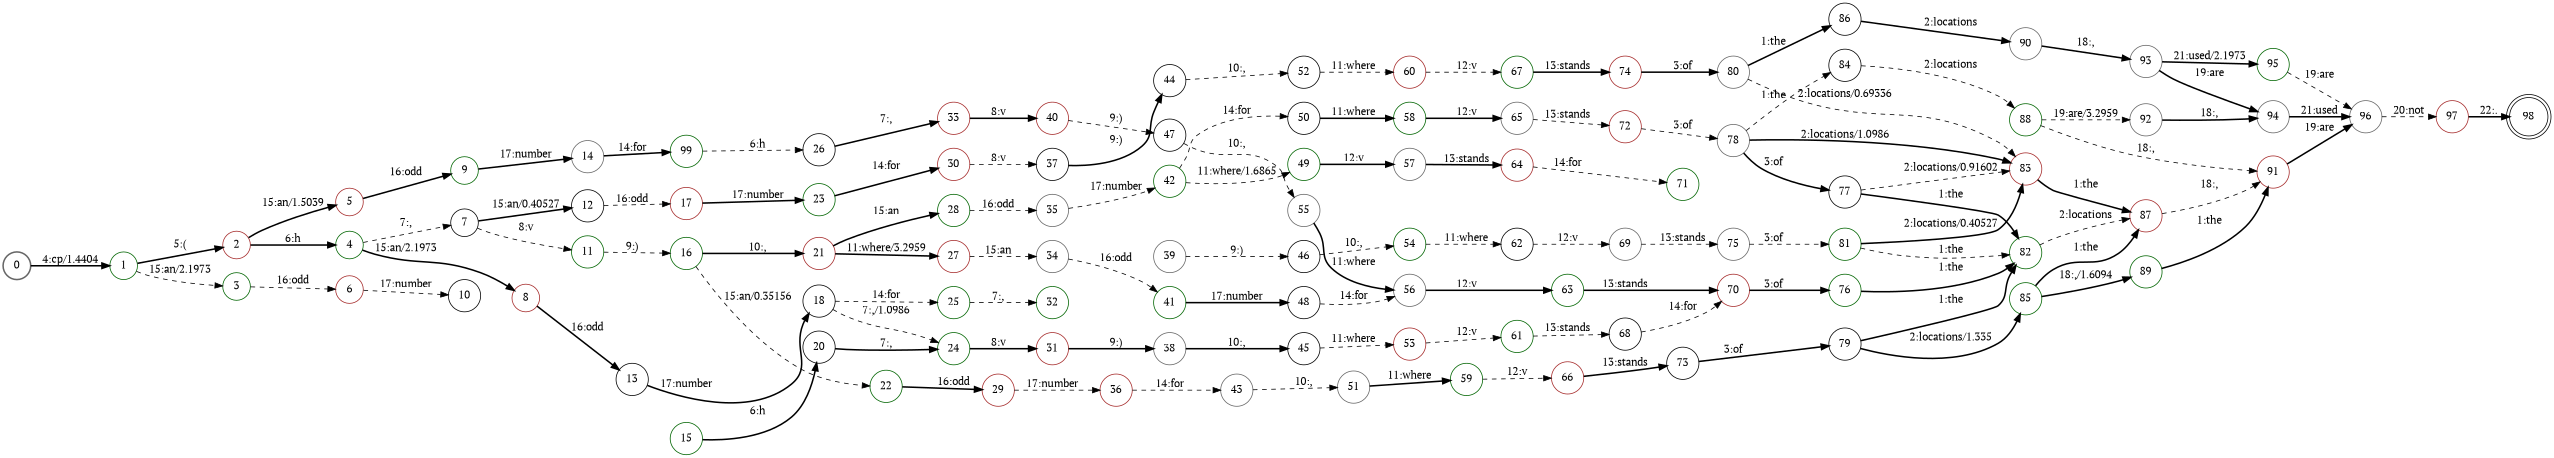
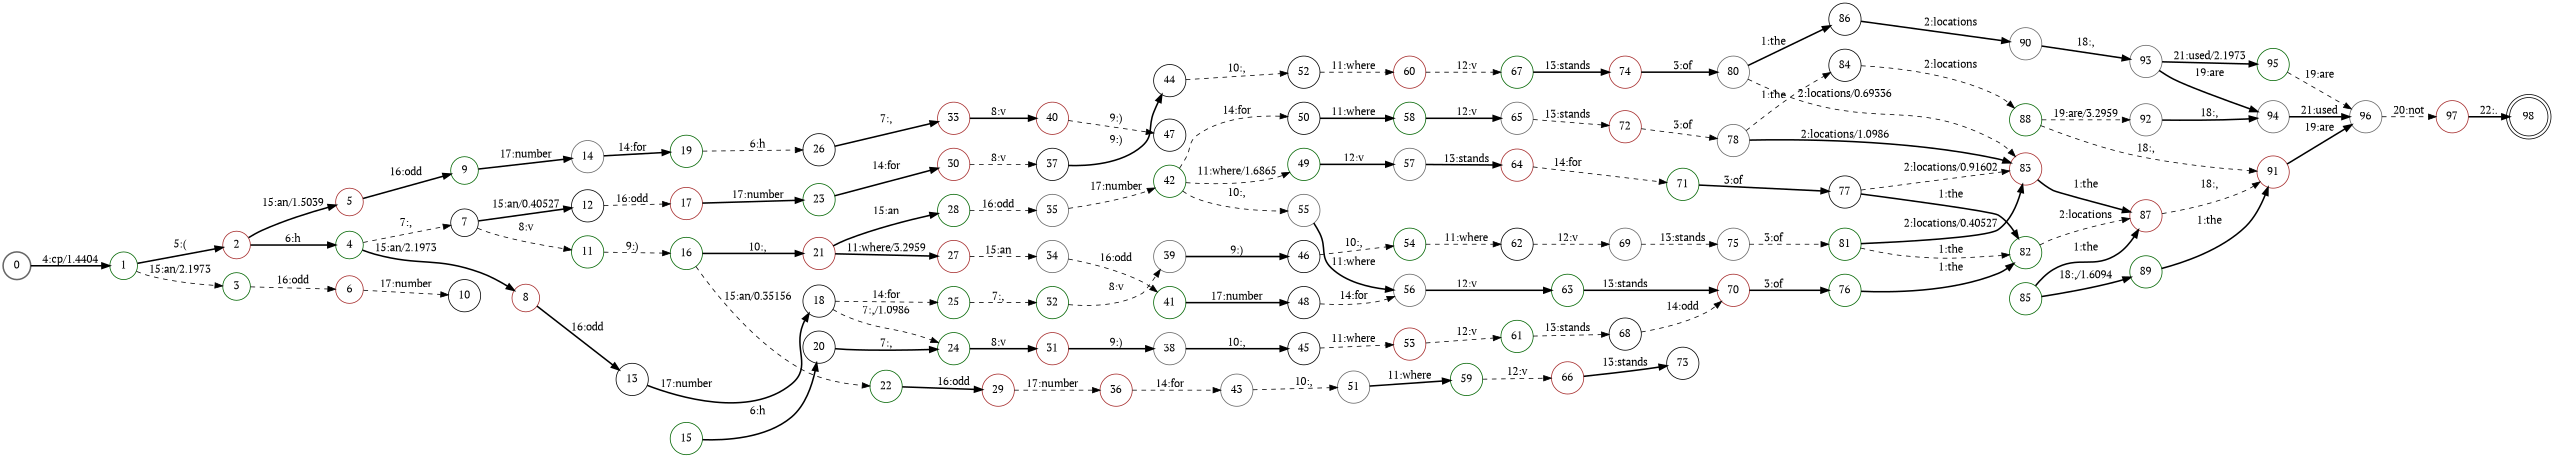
(686, 151) -> (686, 151)
(1245, 155) -> (1230, 207)
(1779, 177) -> (1760, 188)
(1233, 257) -> (1233, 257)
none -> (1117, 302)
(1683, 307) -> (1683, 307)
(1845, 344) -> none
